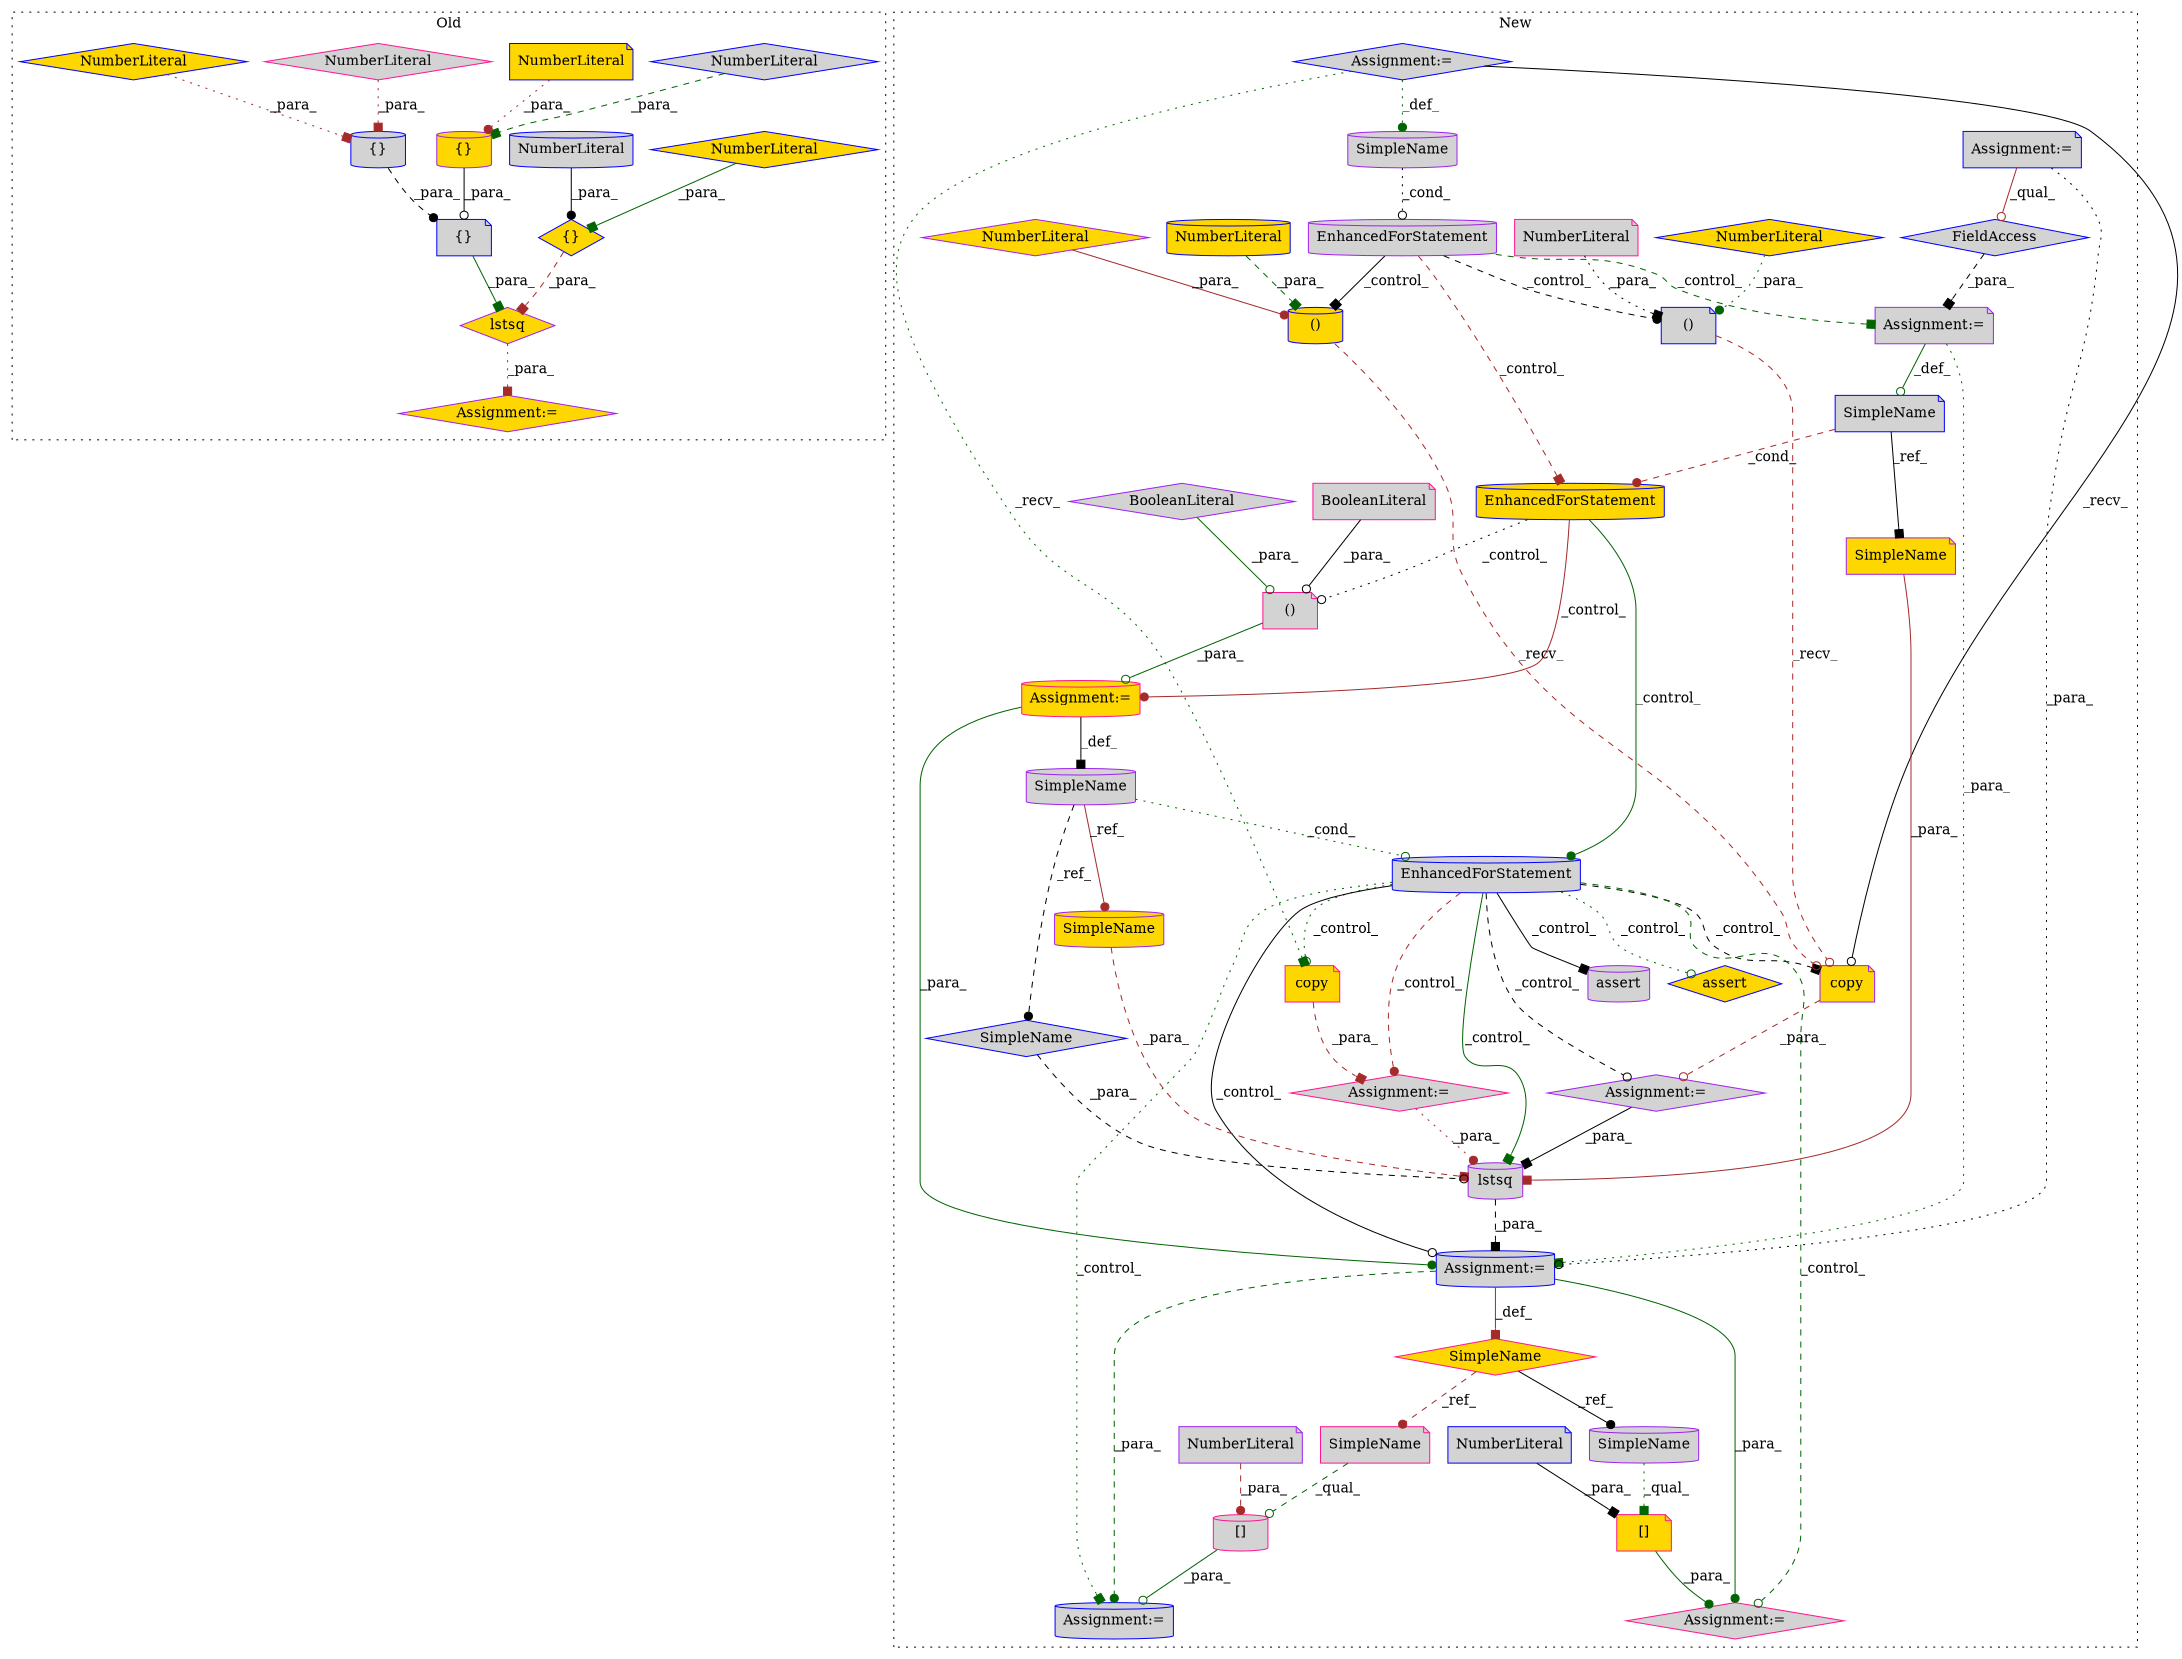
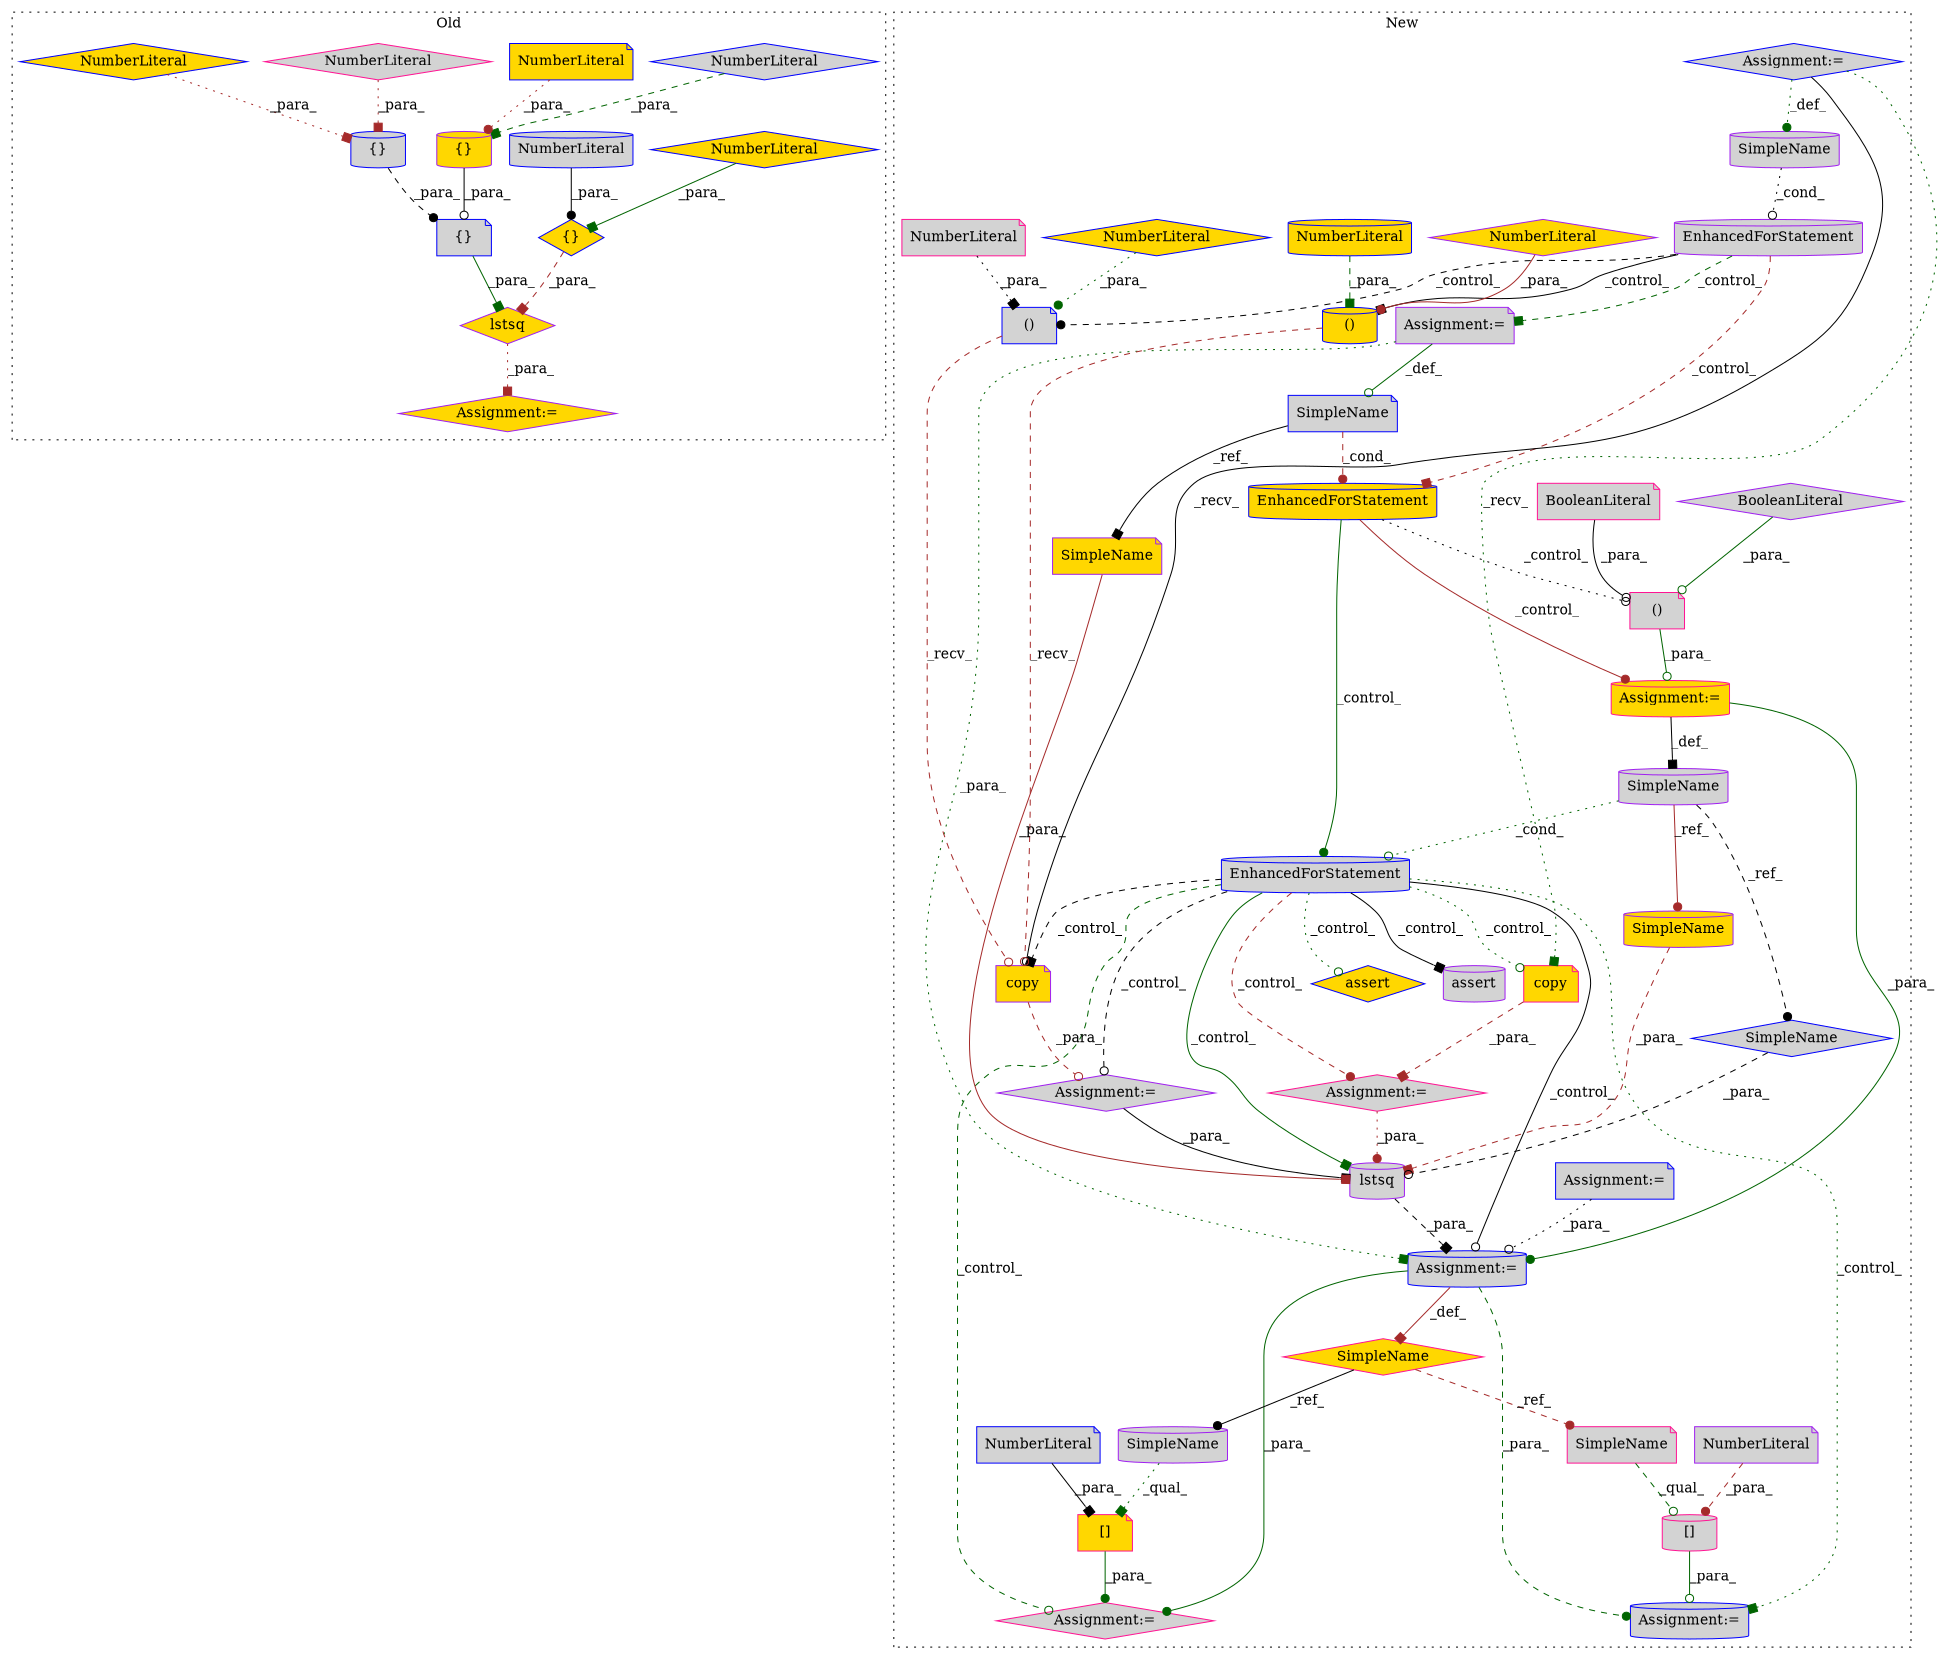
(1995, 238) -> none
